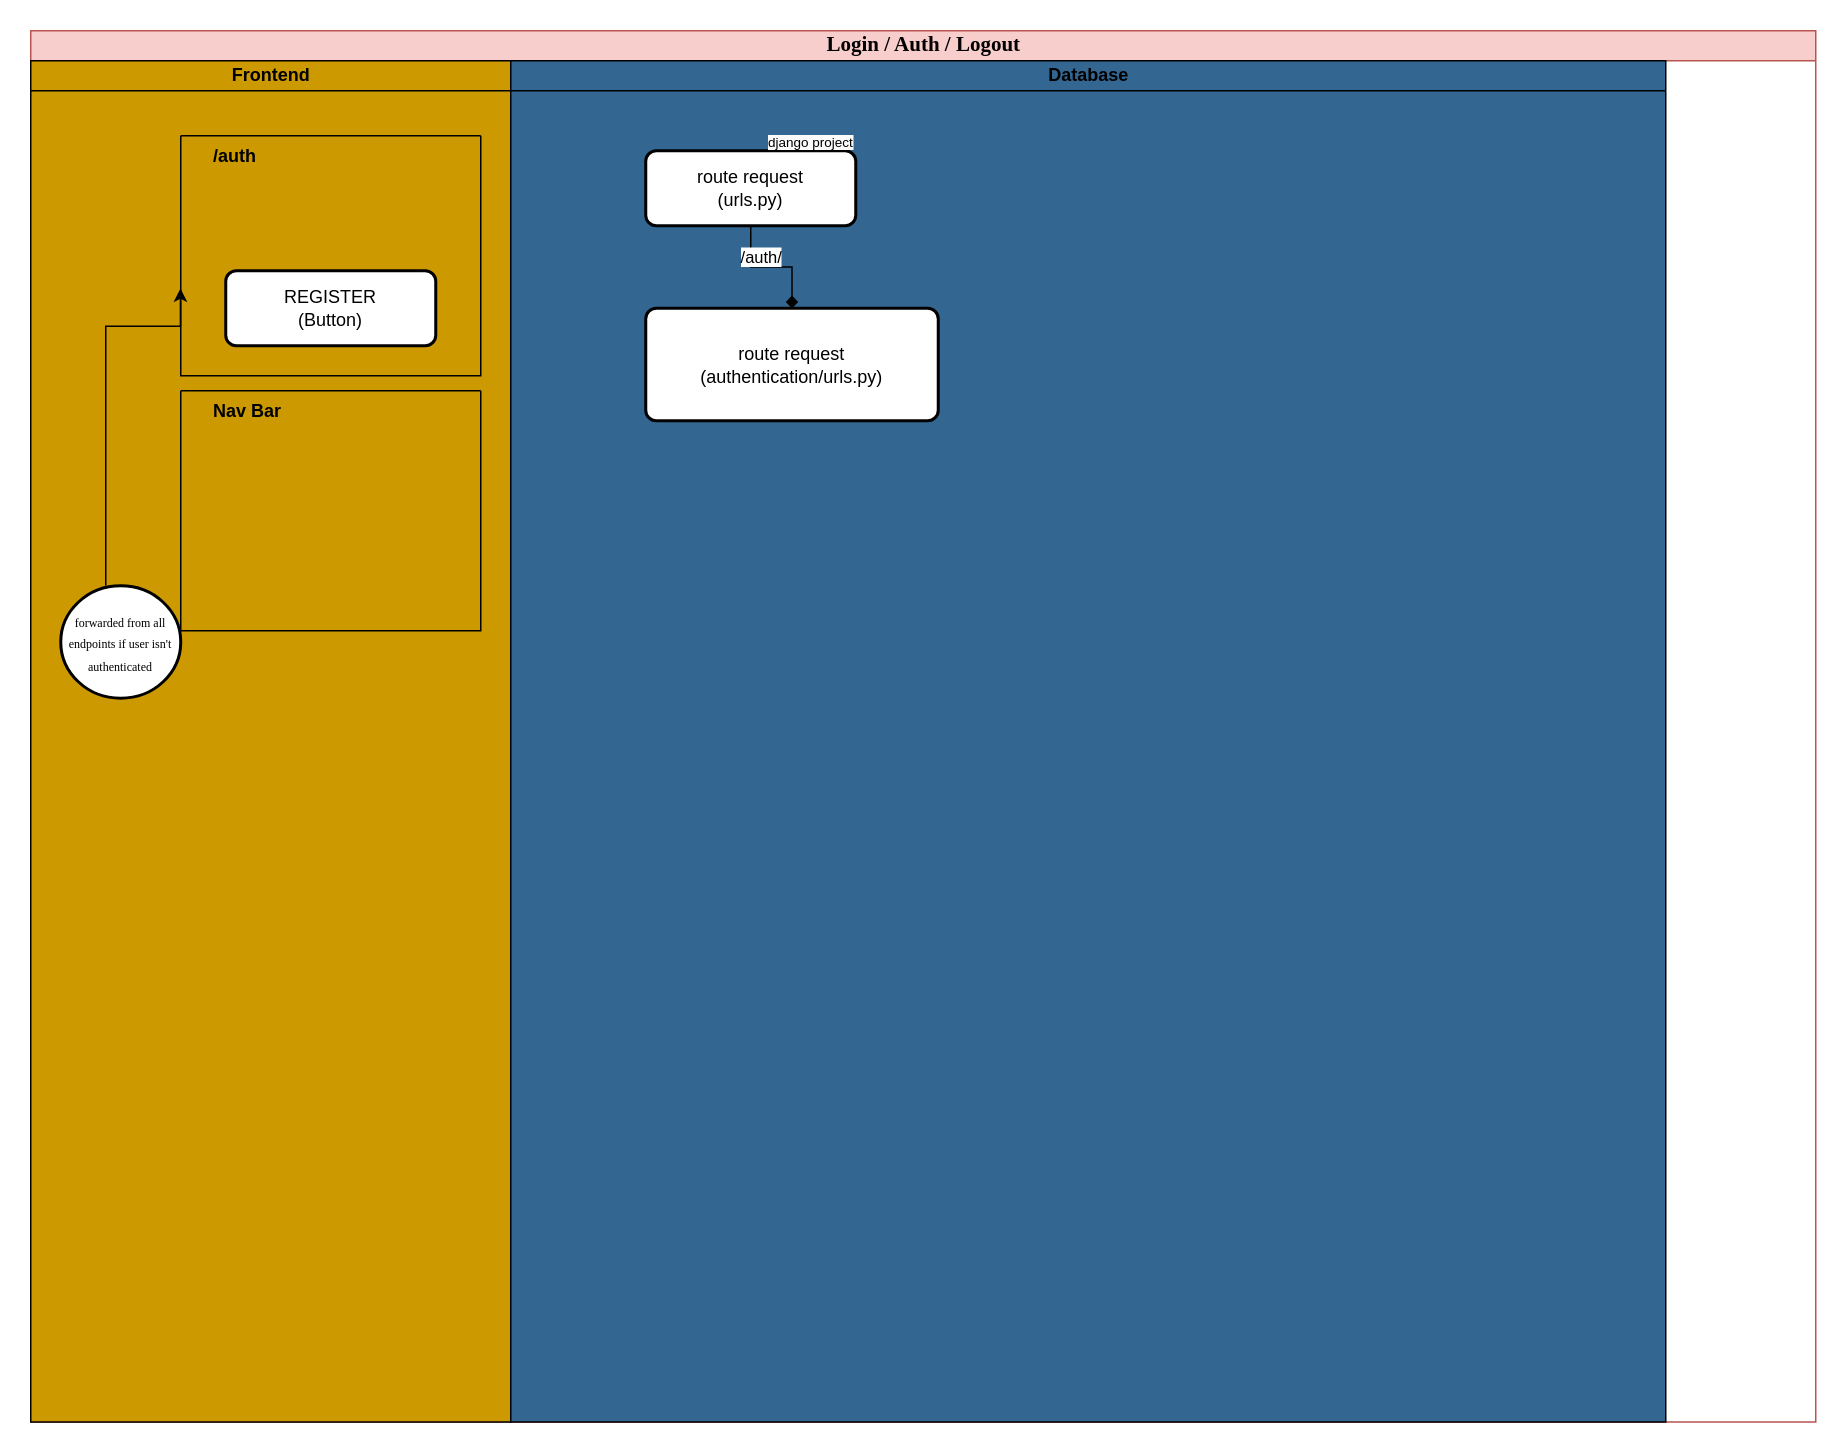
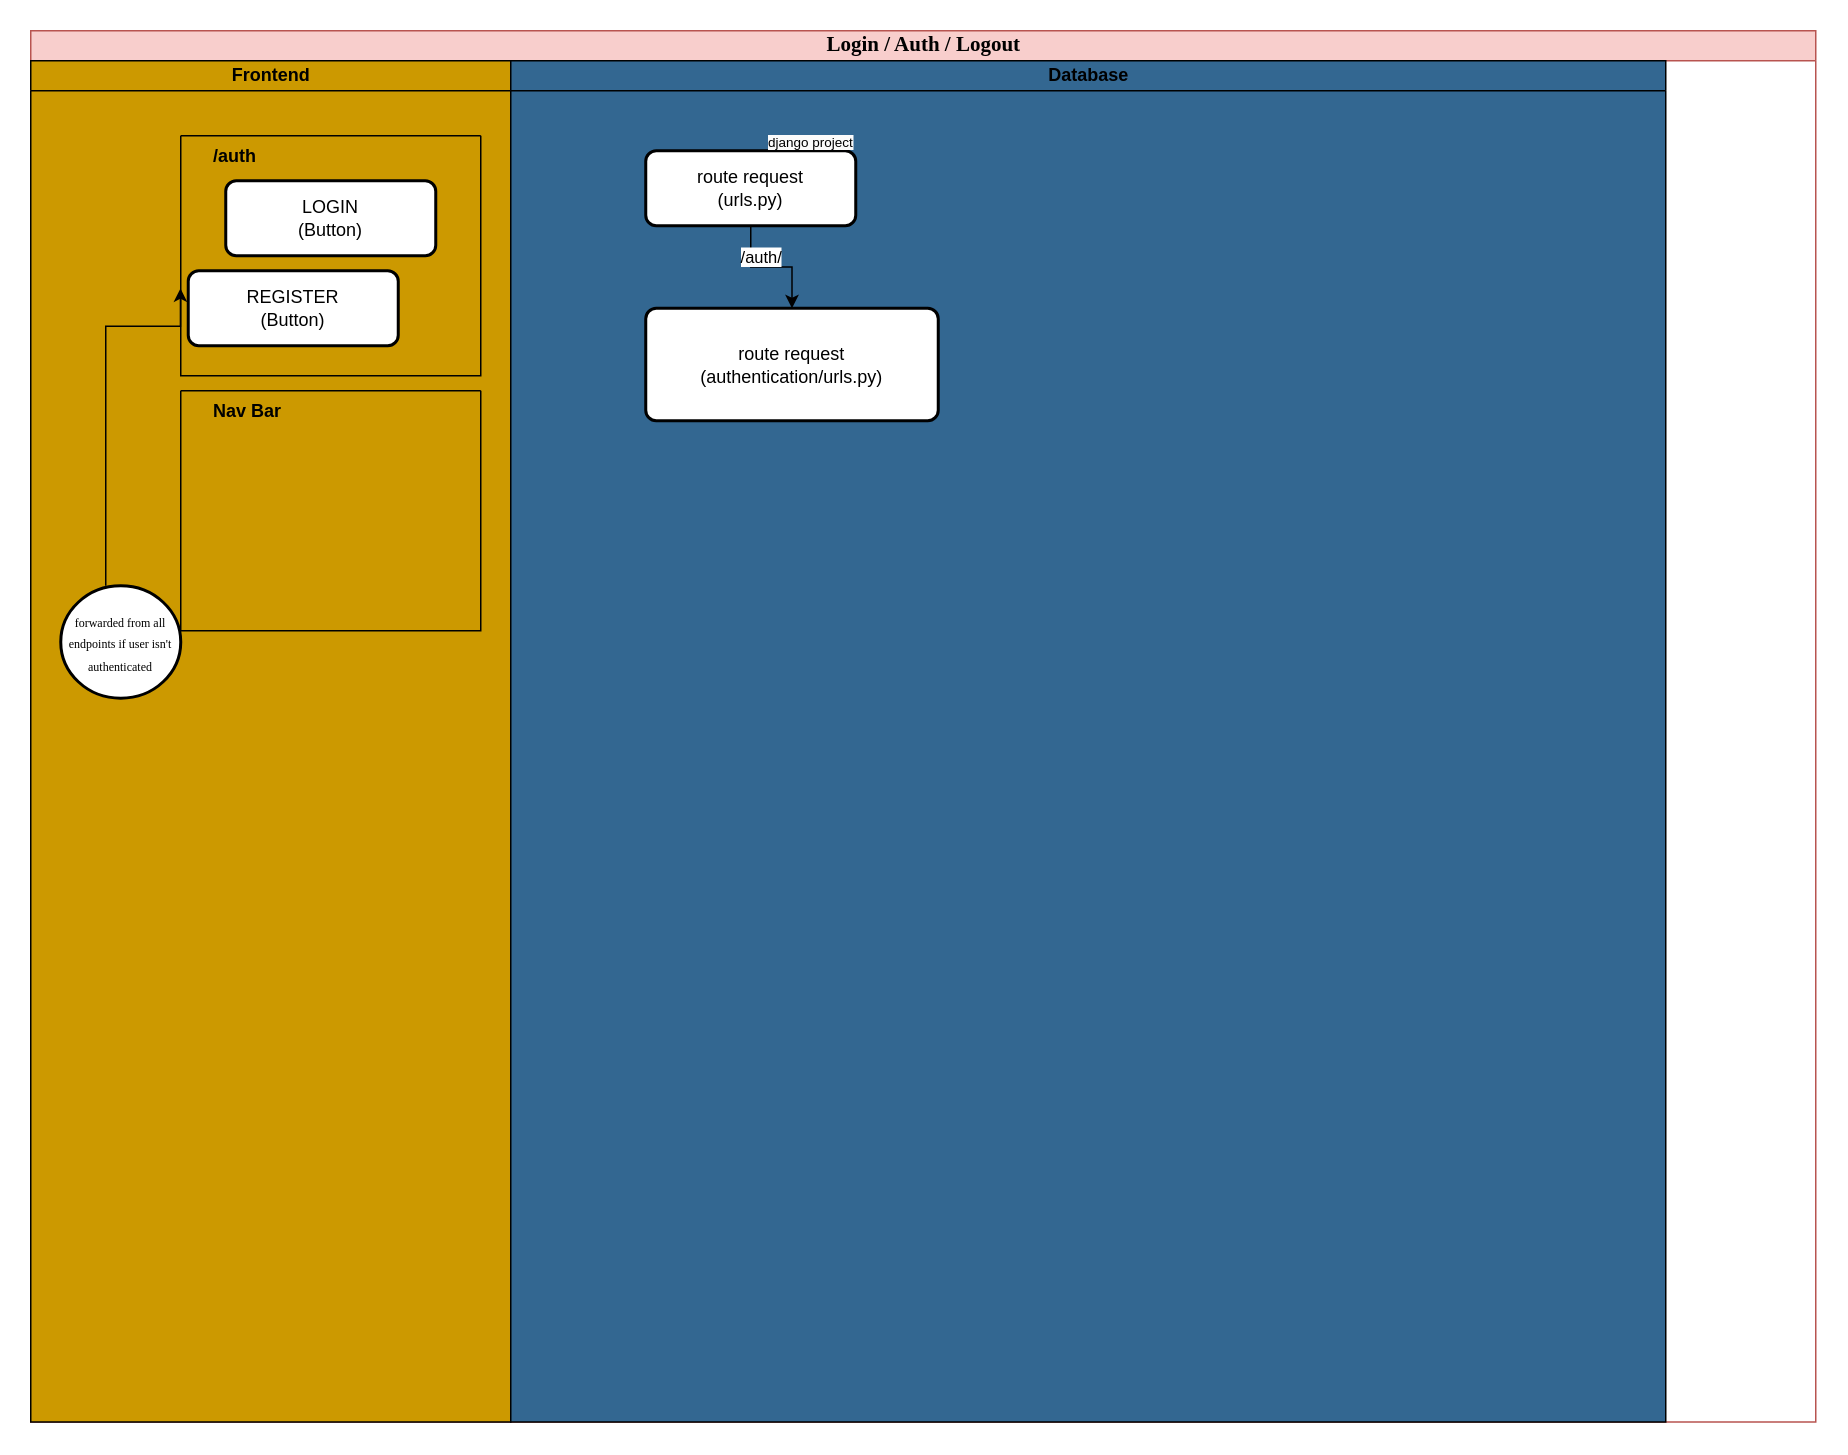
none -> (331, 218)
(792, 296) -> (792, 297)
(331, 308) -> (293, 308)
